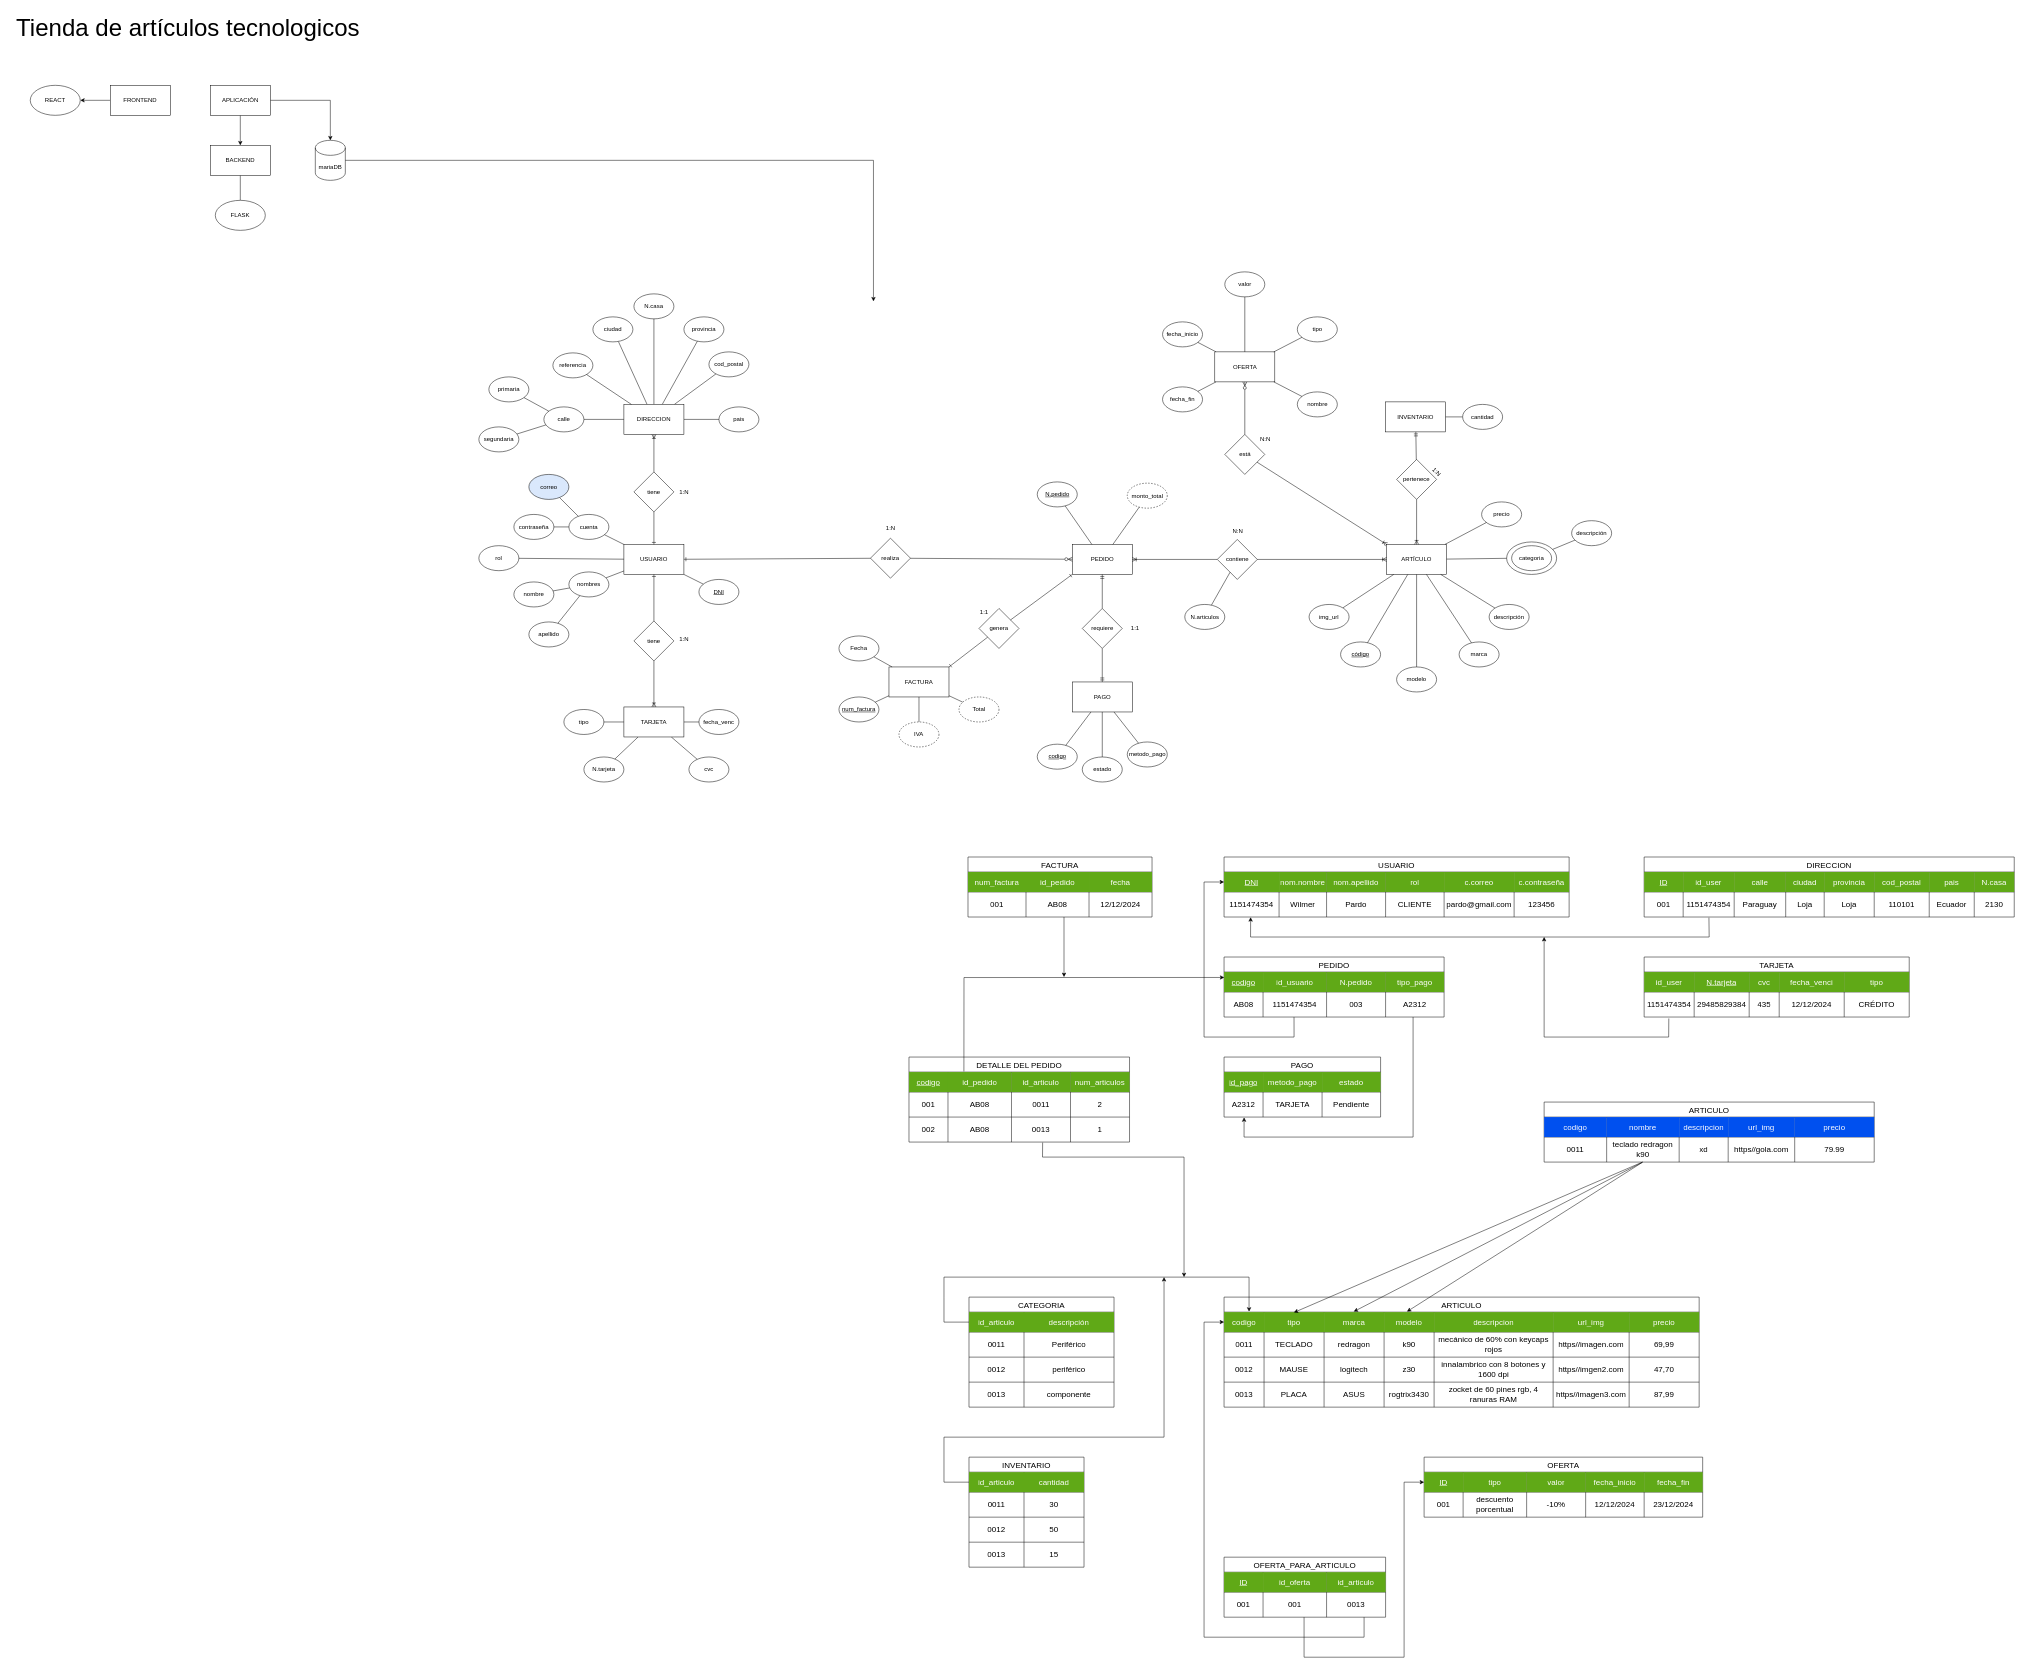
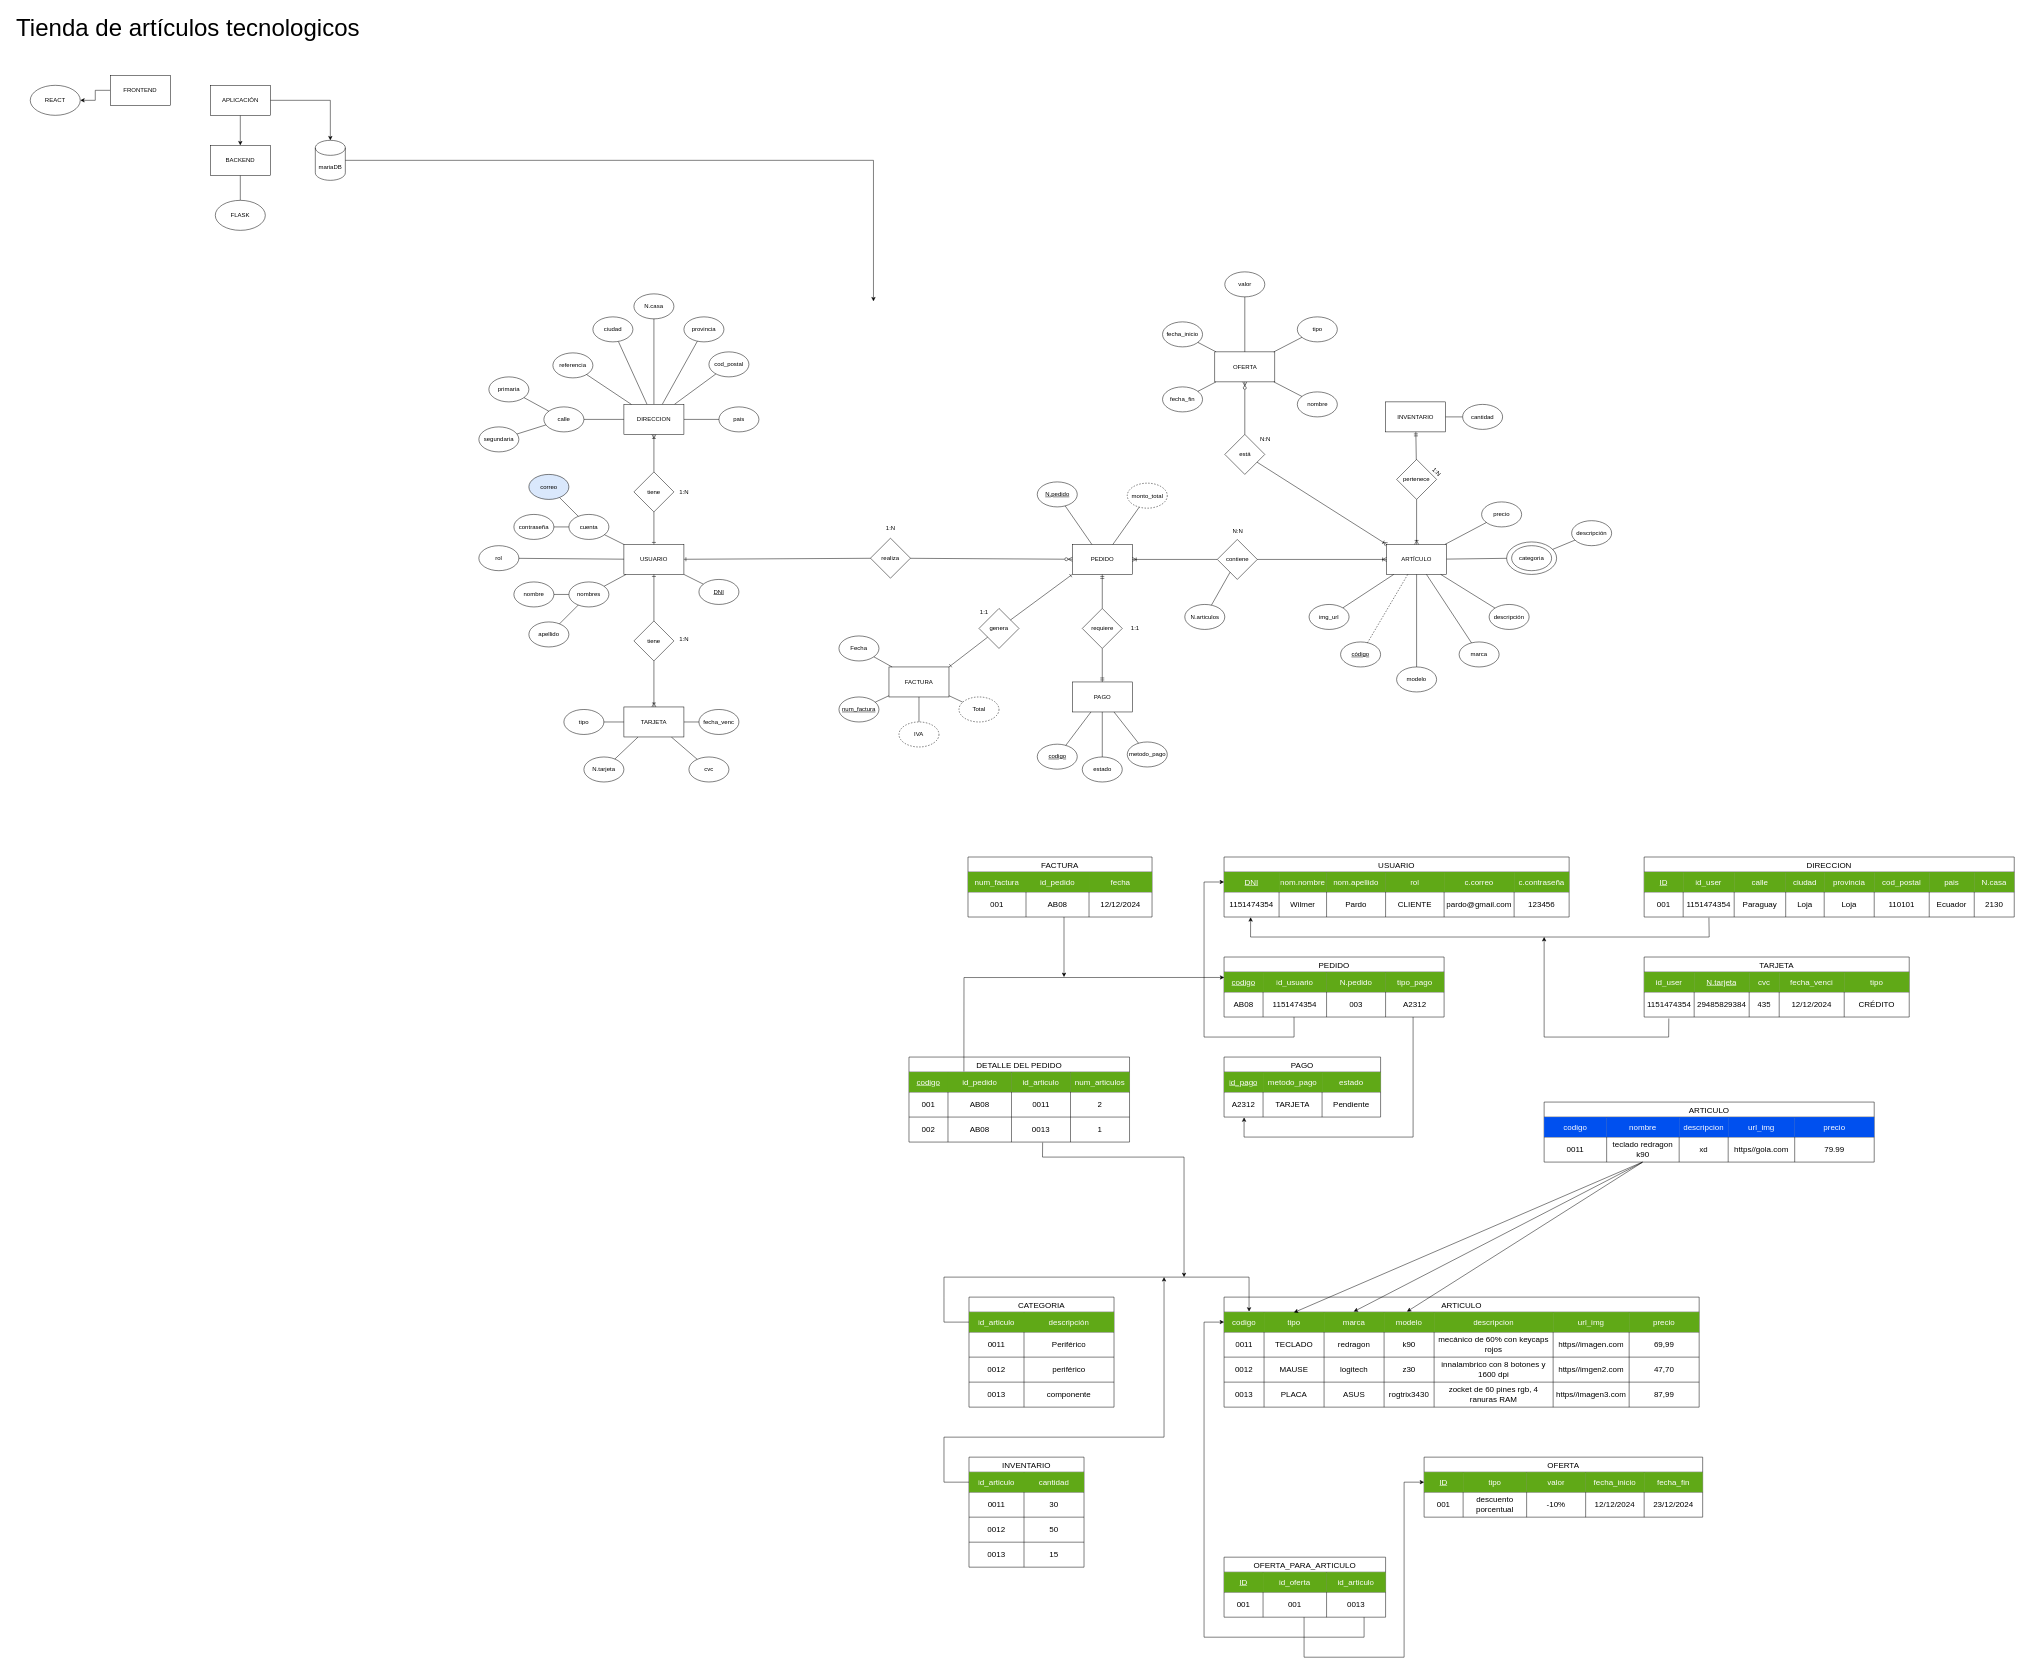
(140, 100) -> (140, 90)
(589, 584) -> (589, 594)
(1388, 607) -> (1388, 607)
